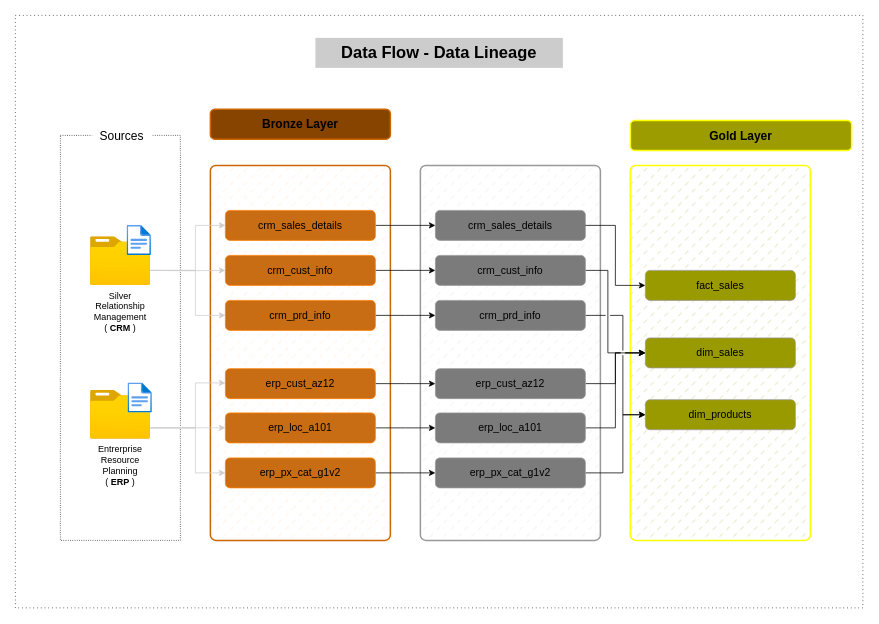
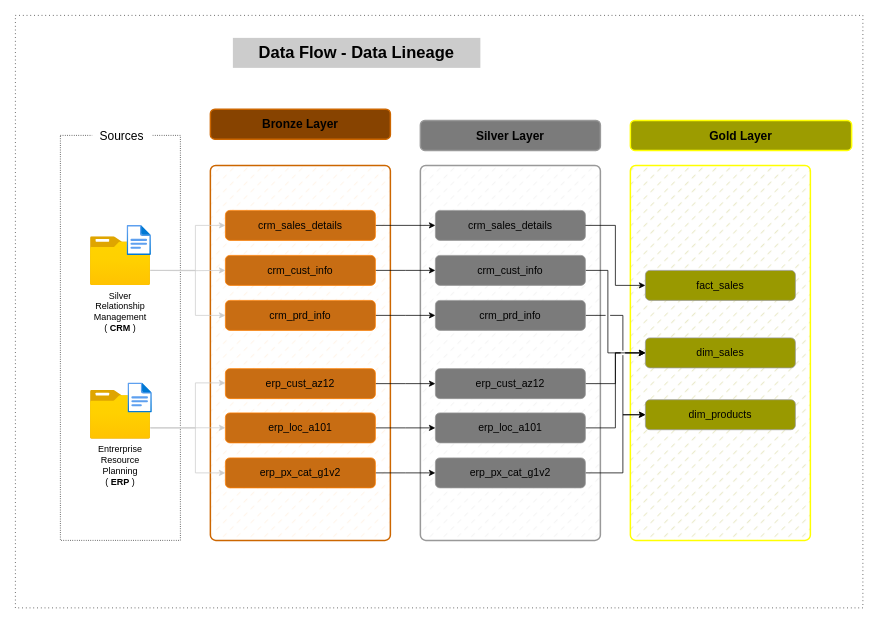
(439, 53) -> (357, 53)
none -> (510, 135)
